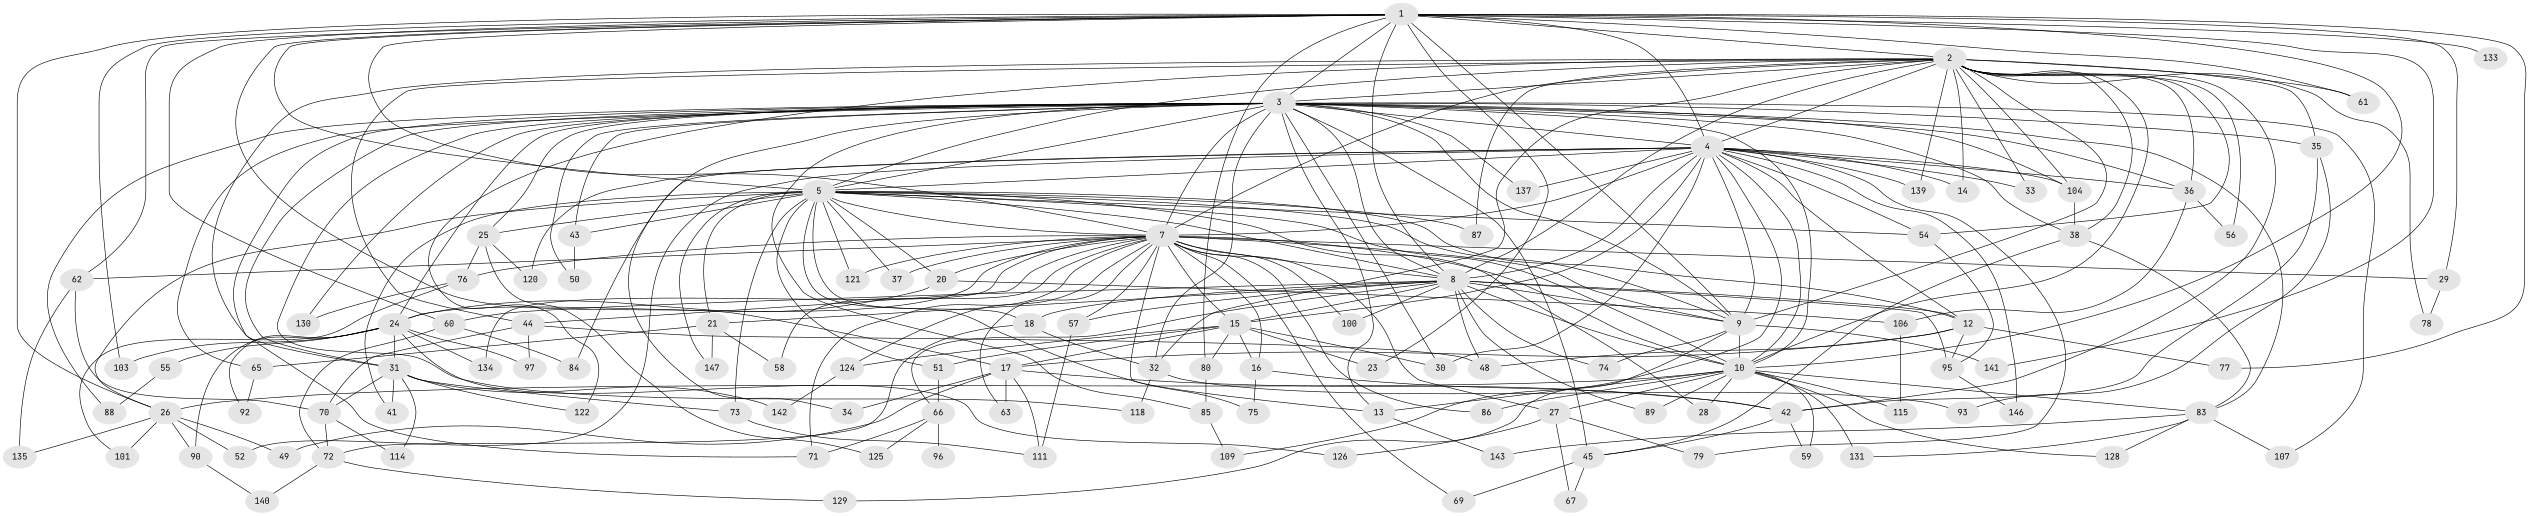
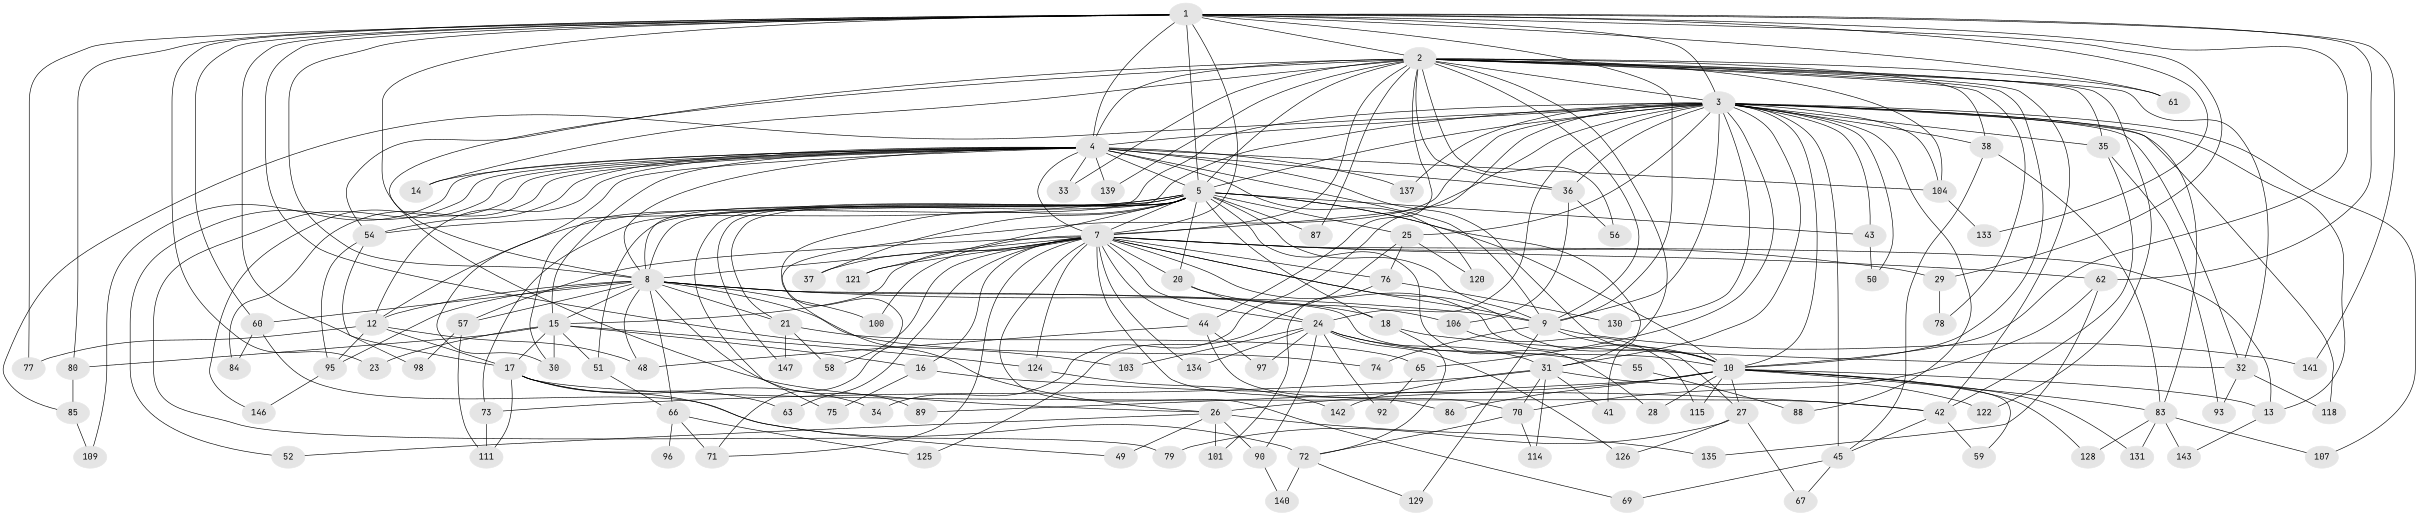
(2075, 209) -> (1962, 213)
none -> (419, 369)
